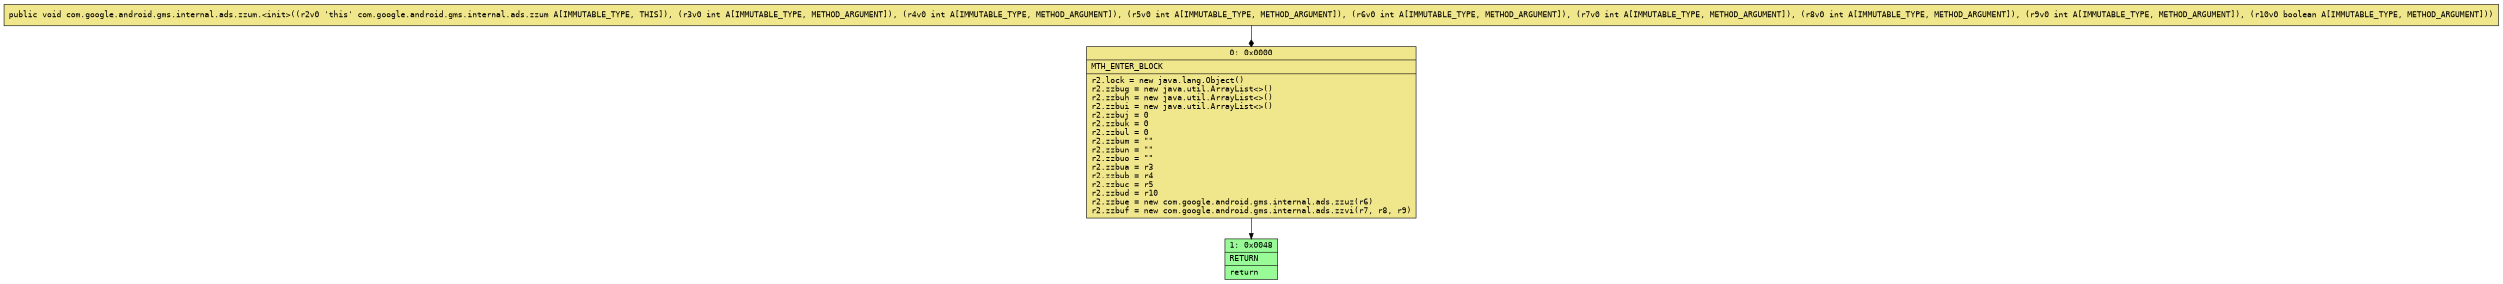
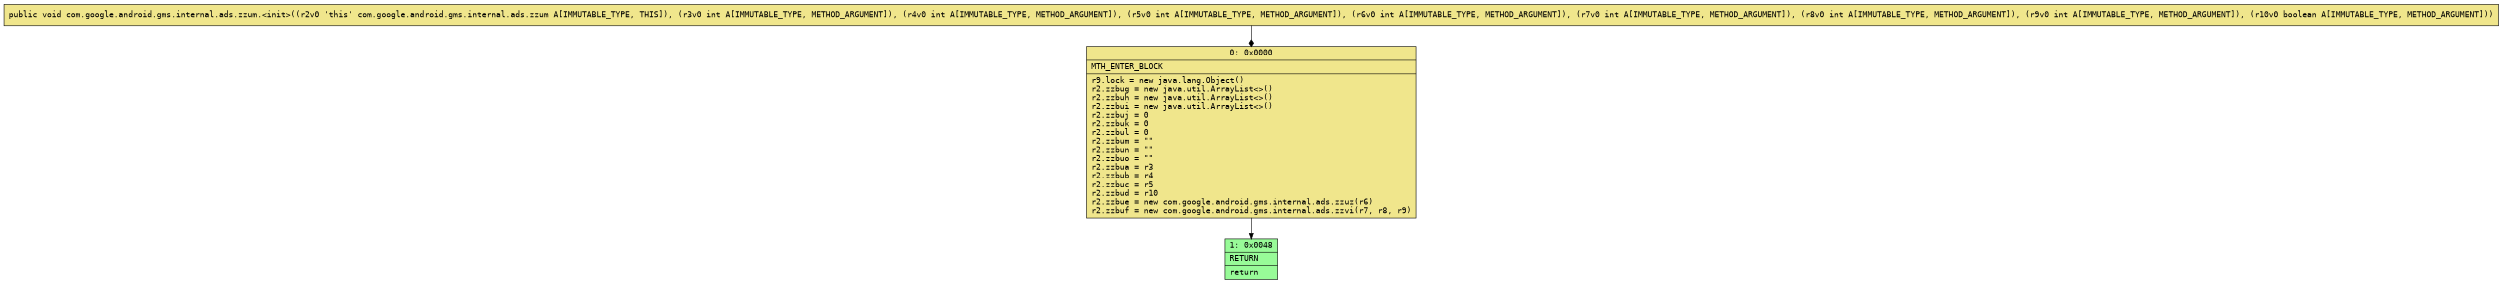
(1168, 81) -> (1168, 81)
